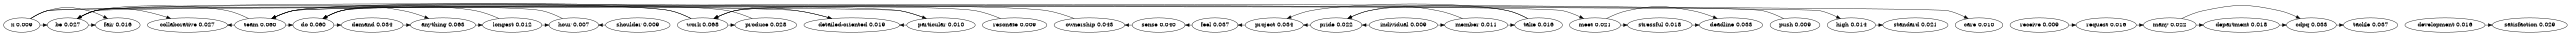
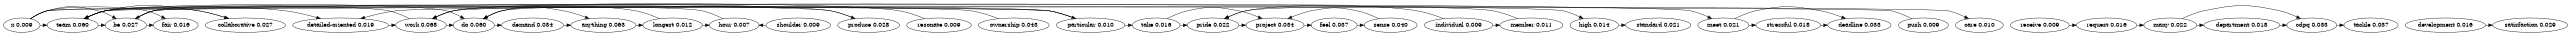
none -> (42, 25)
(1130, 25) -> (1353, 10)
(1509, 25) -> (1127, 25)
